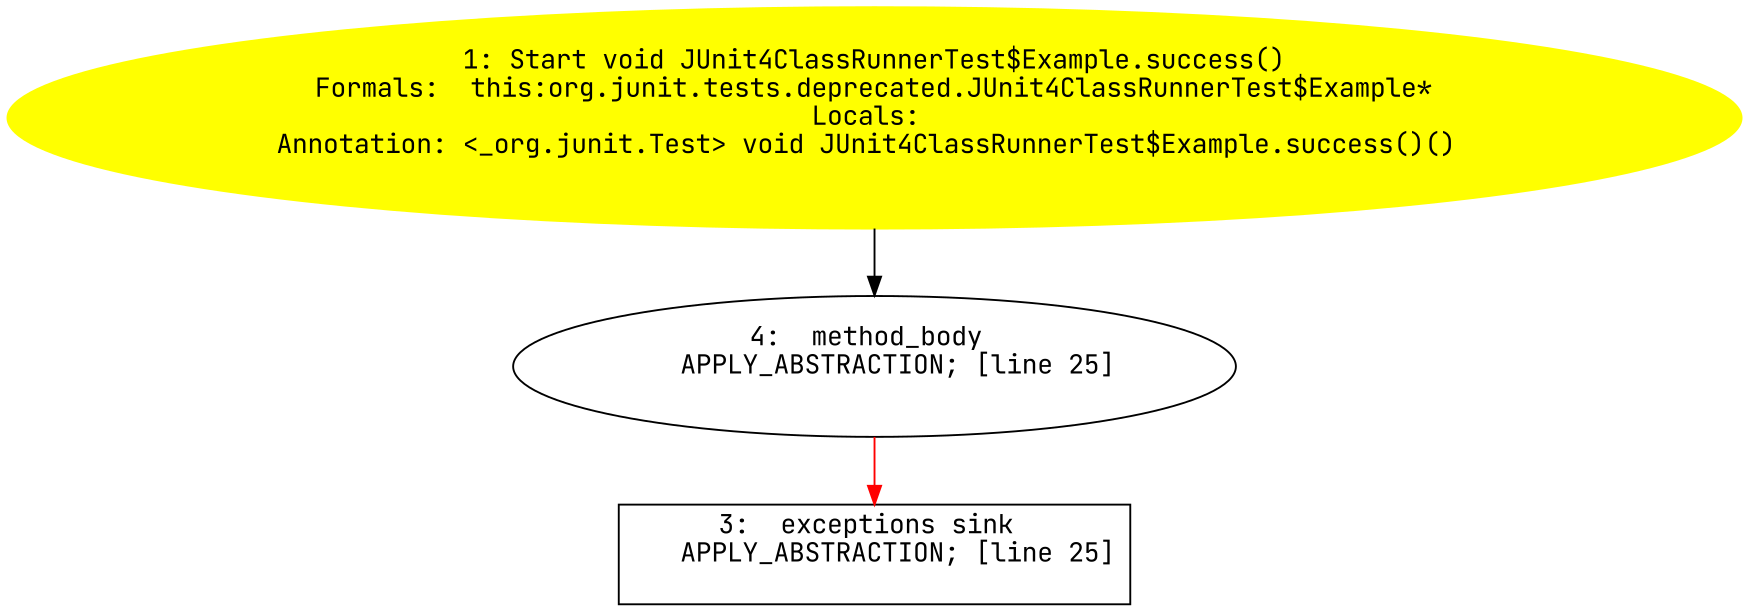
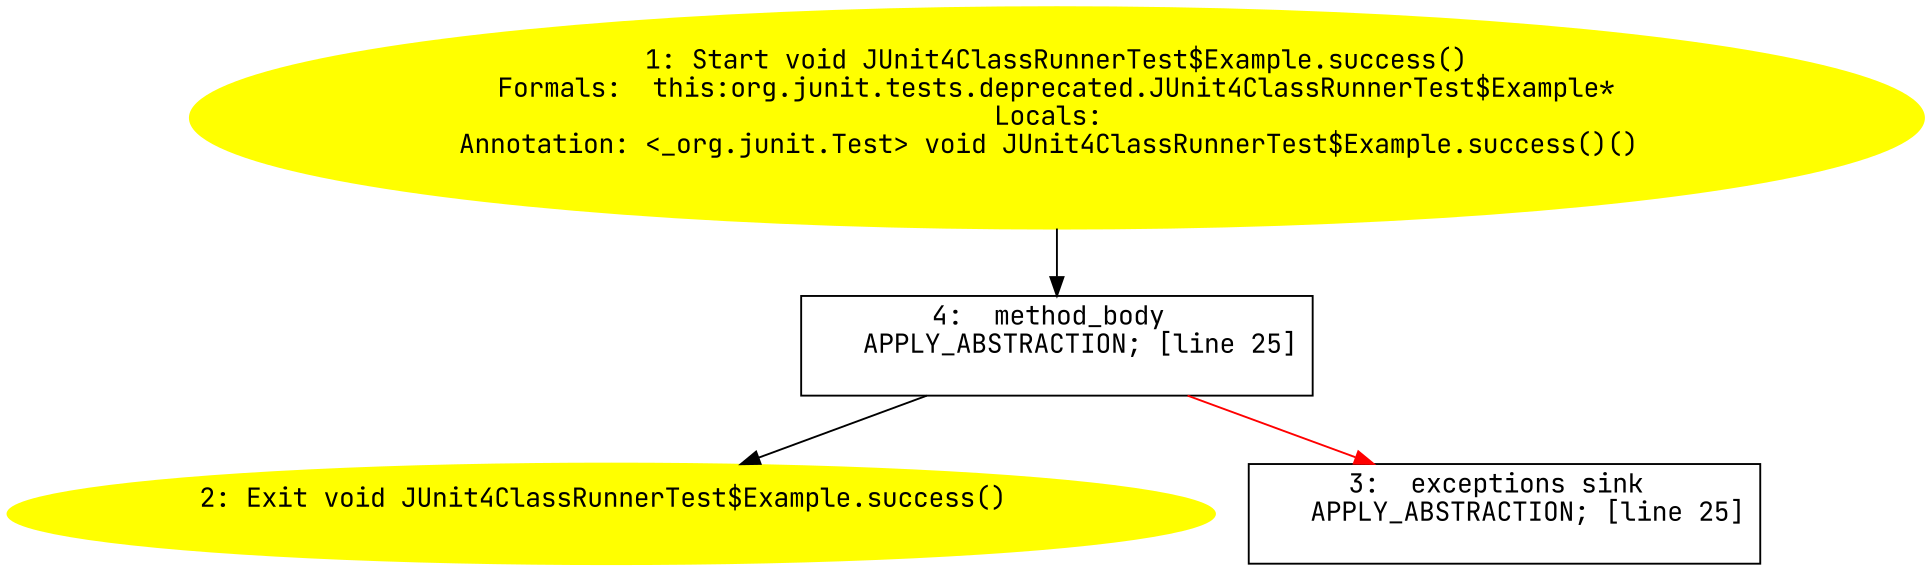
(875, 366) -> (1057, 346)
none -> (611, 514)
